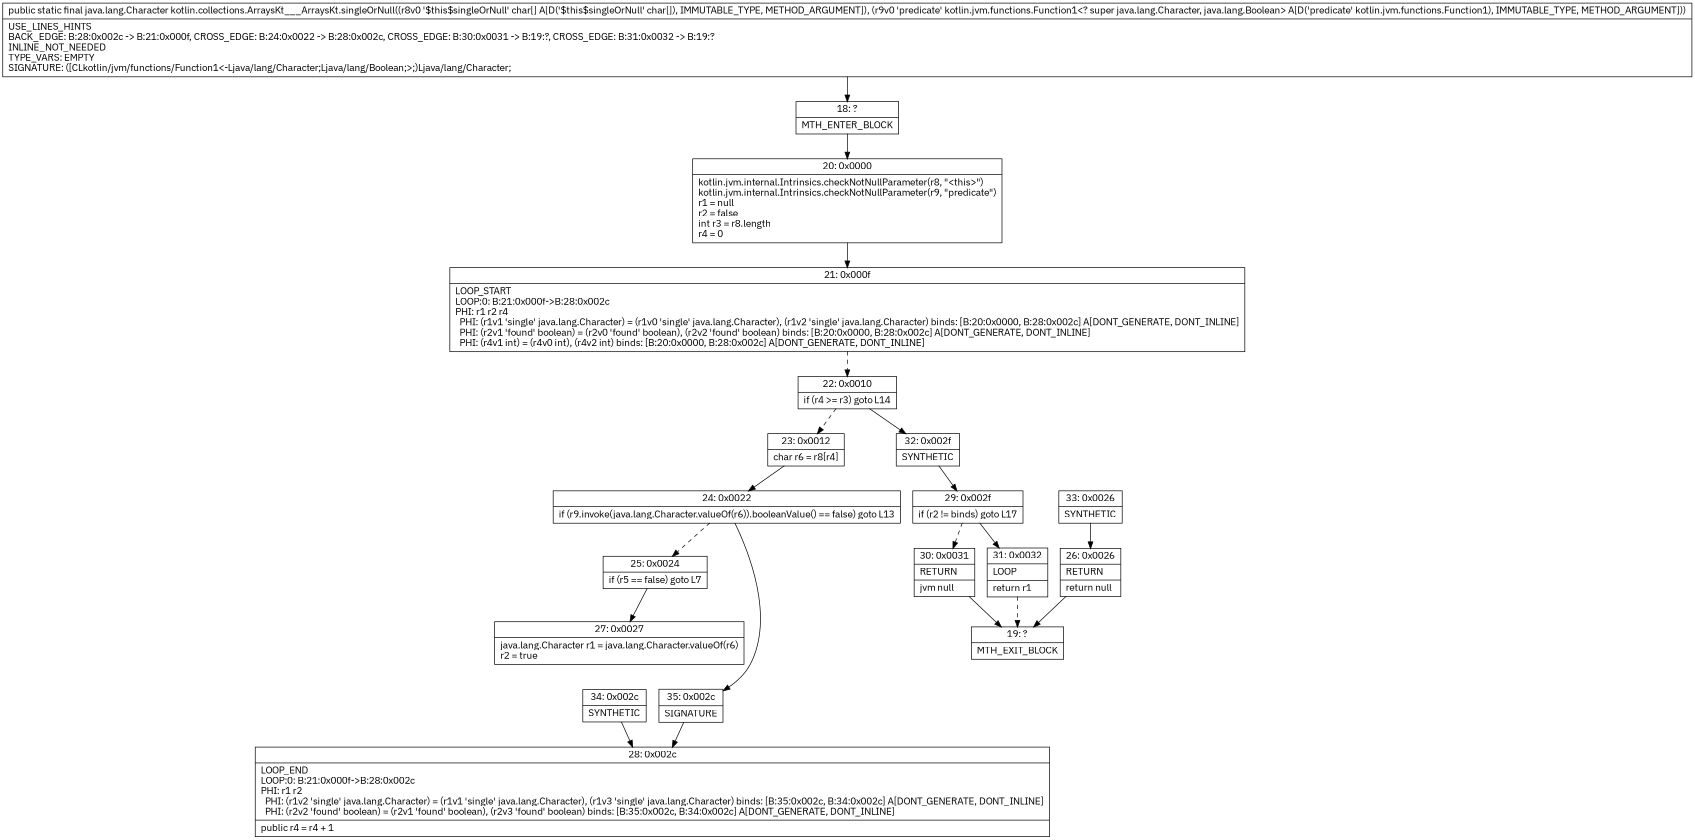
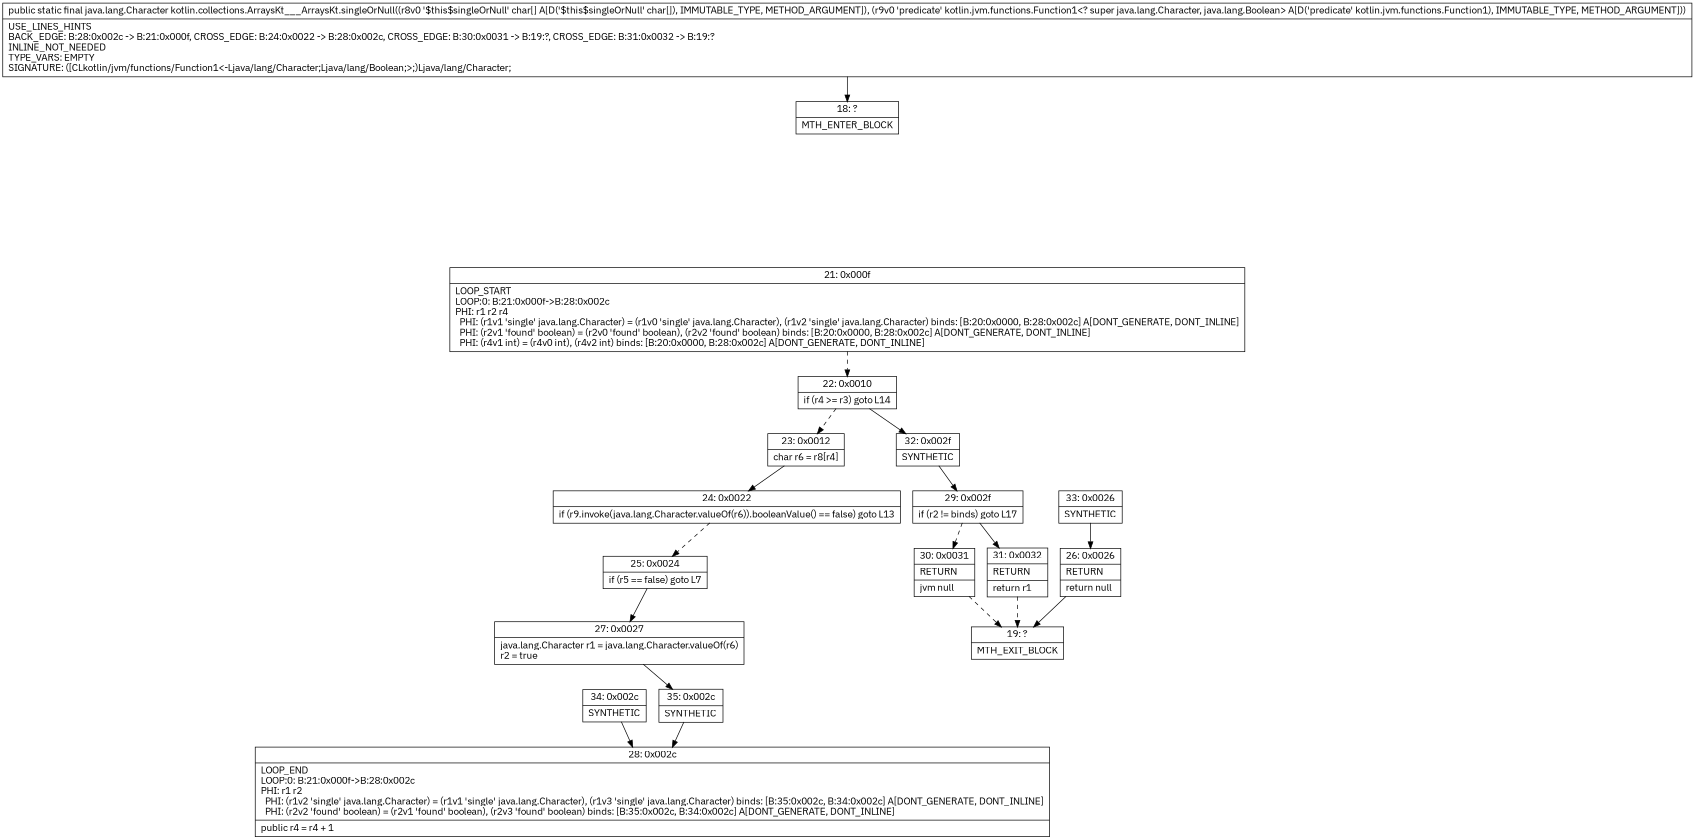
(847, 201) -> none
(1005, 572) -> (1012, 572)
(760, 608) -> (655, 674)
(983, 609) -> (983, 609)
(691, 714) -> (691, 714)
